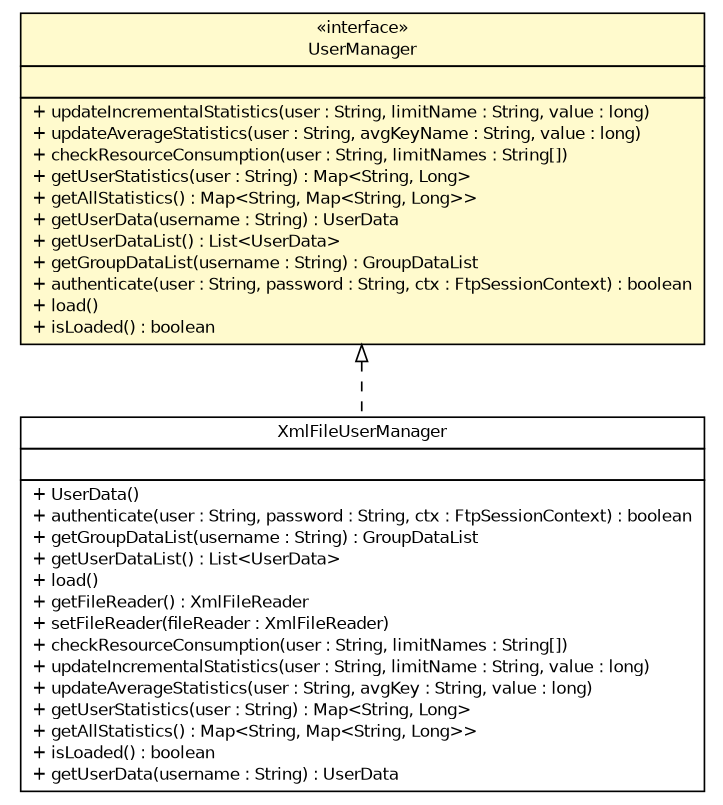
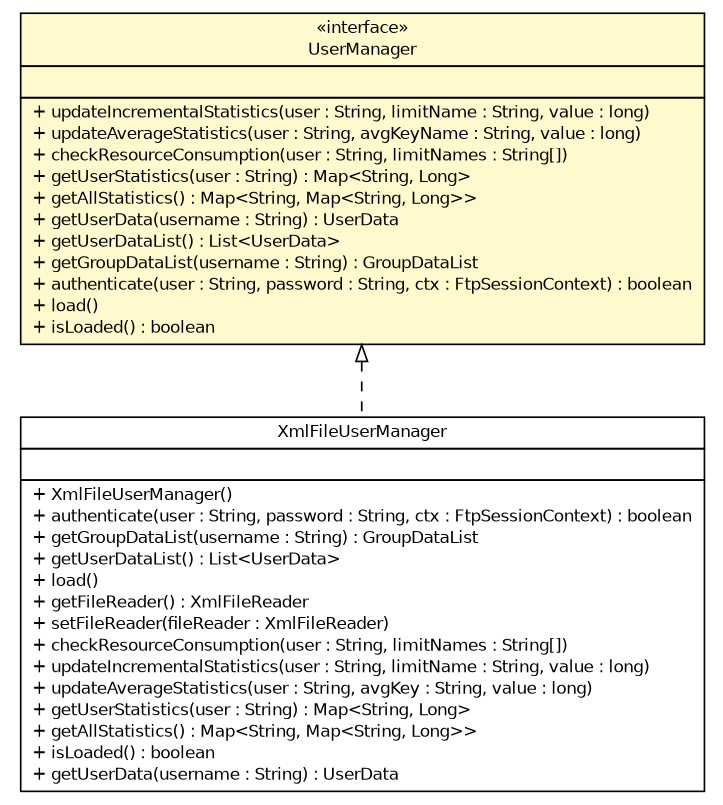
(86, 495) -> (132, 495)
